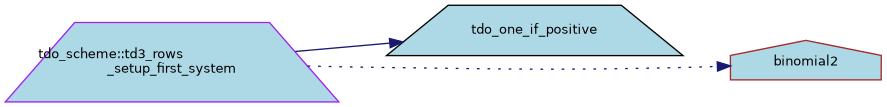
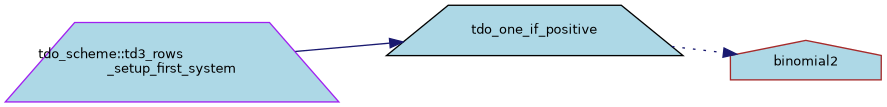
(512, 69) -> (698, 50)
